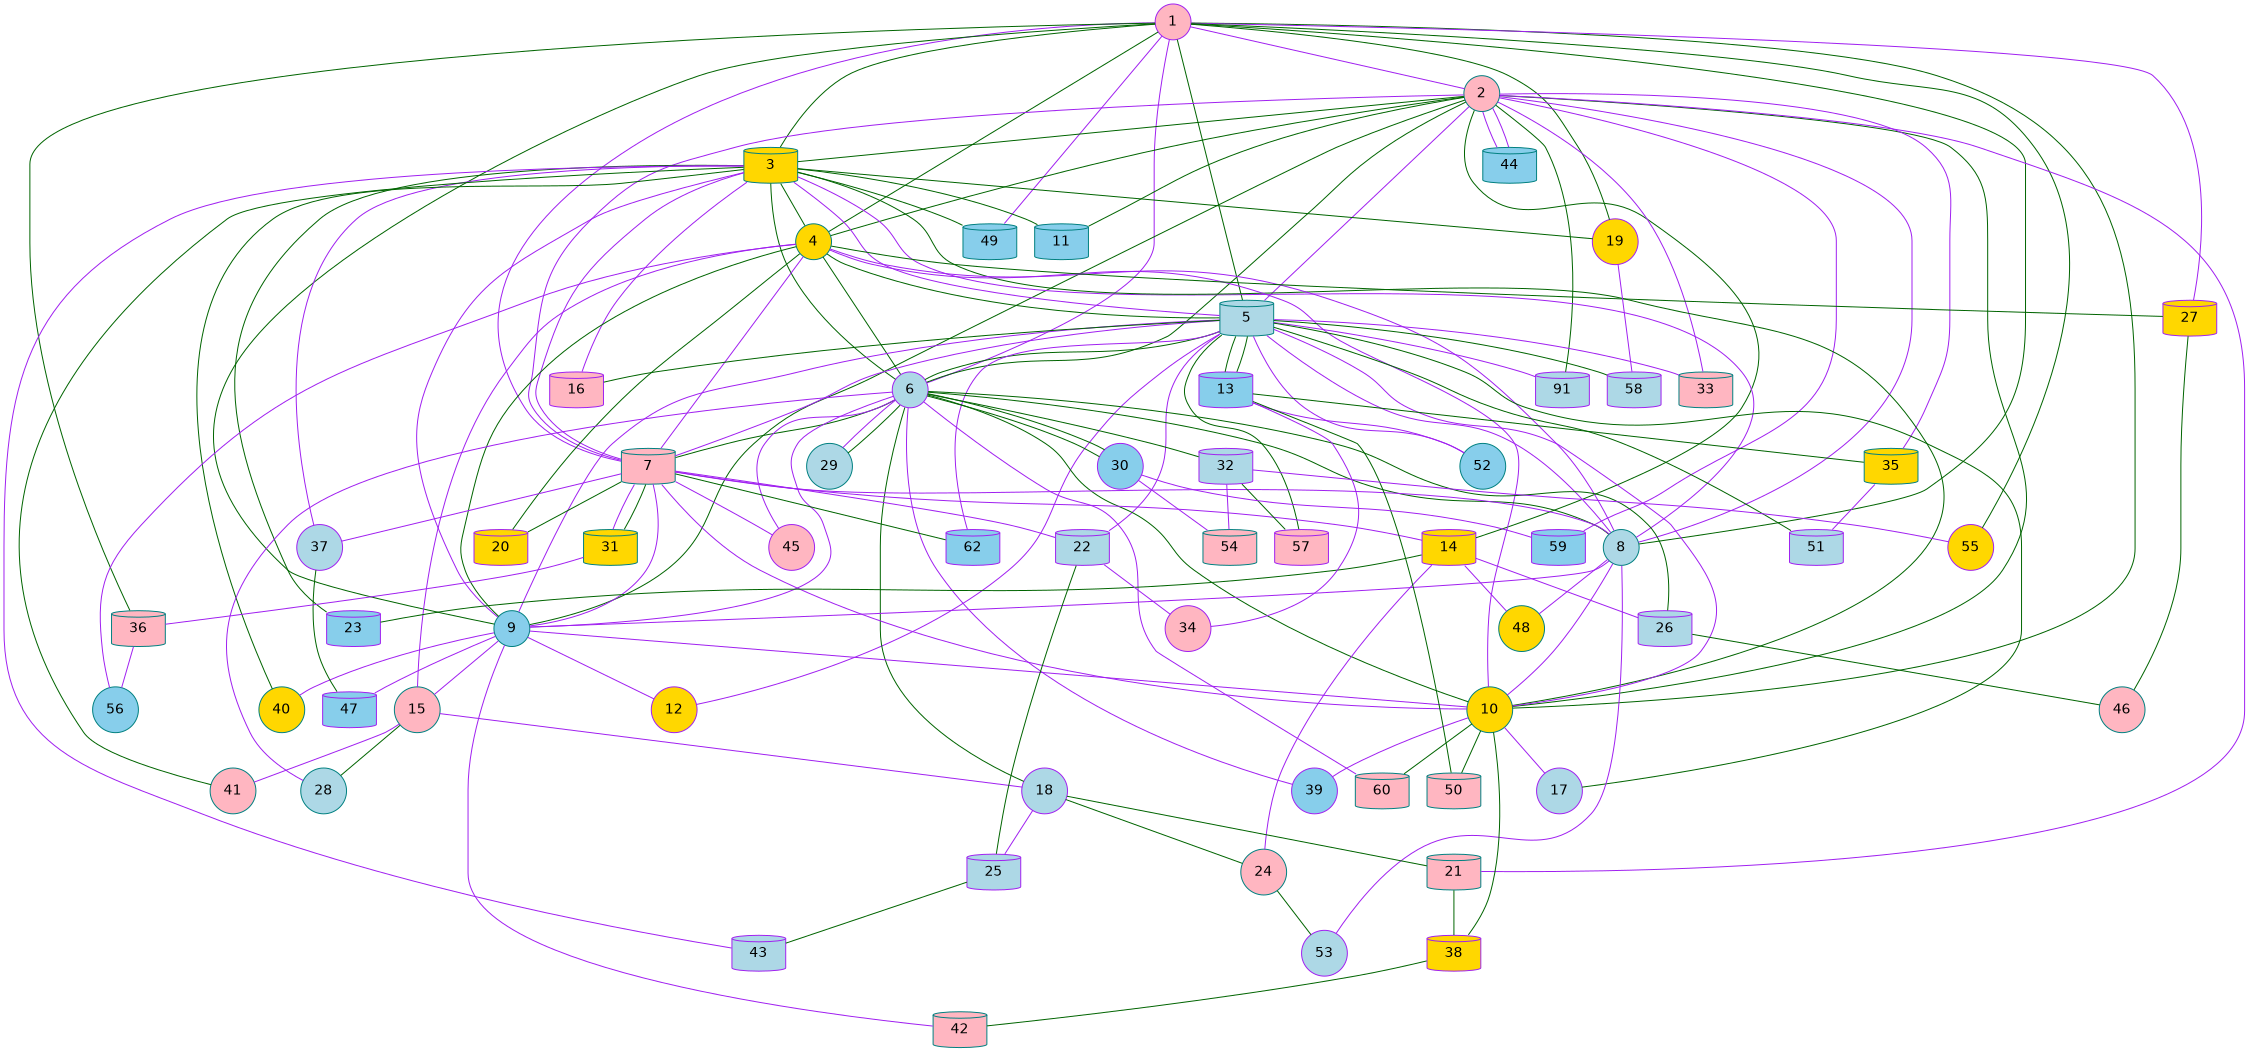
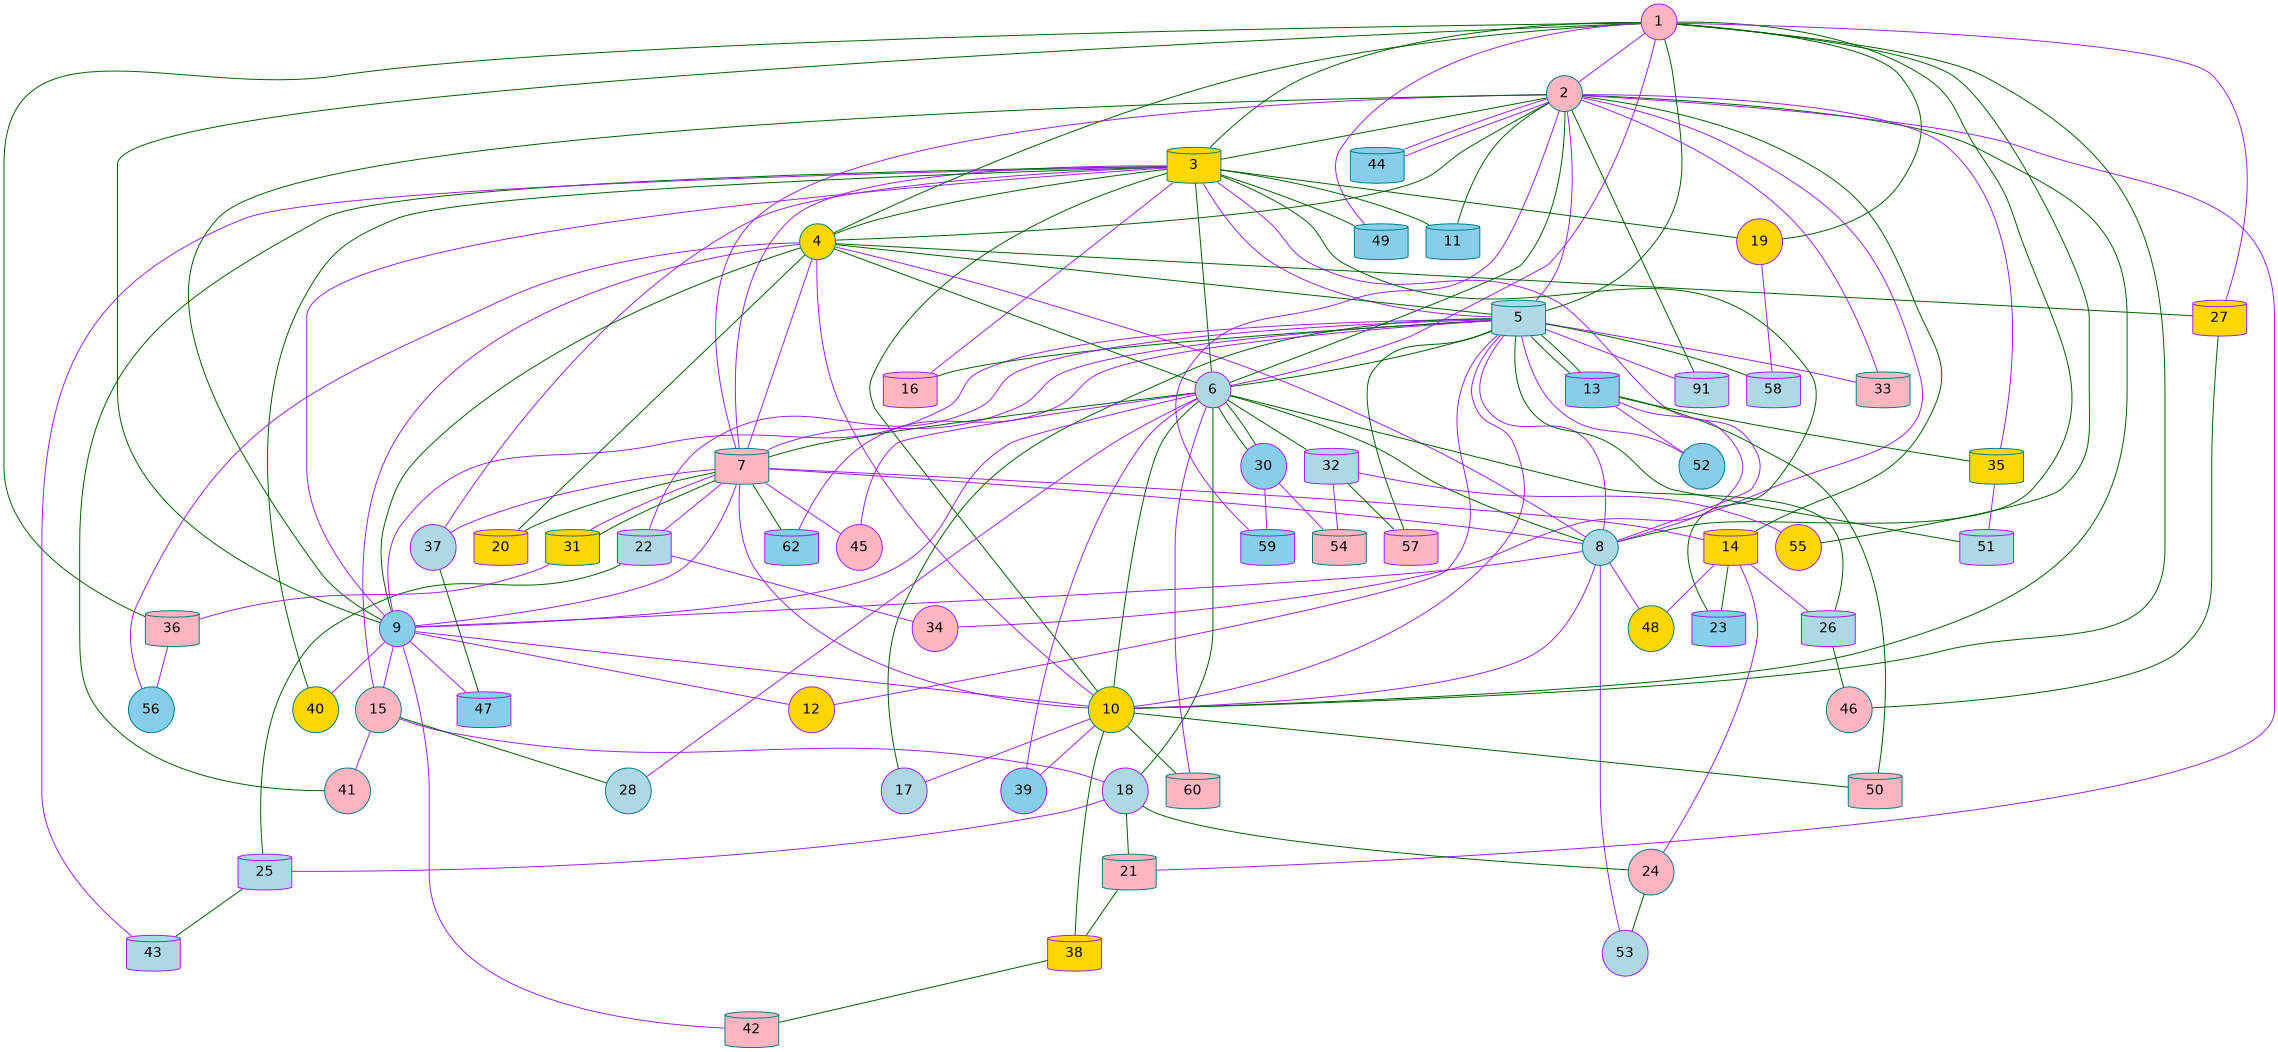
(681, 121) -> none
(830, 466) -> none
(512, 629) -> (397, 629)
